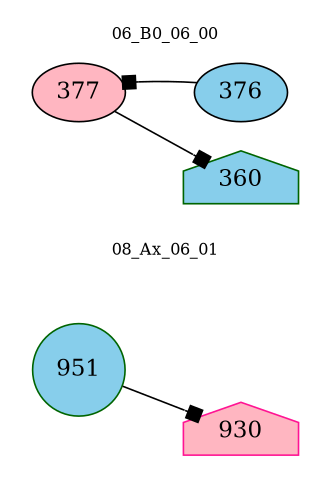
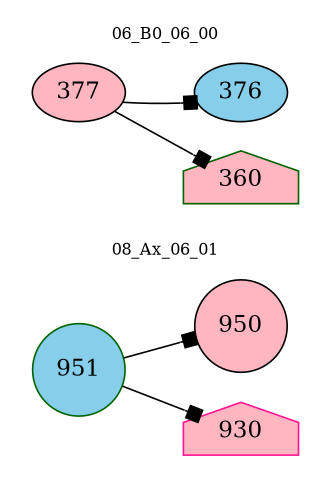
(168, 82) -> (152, 103)
(241, 180) -> (241, 180)
none -> (241, 326)
